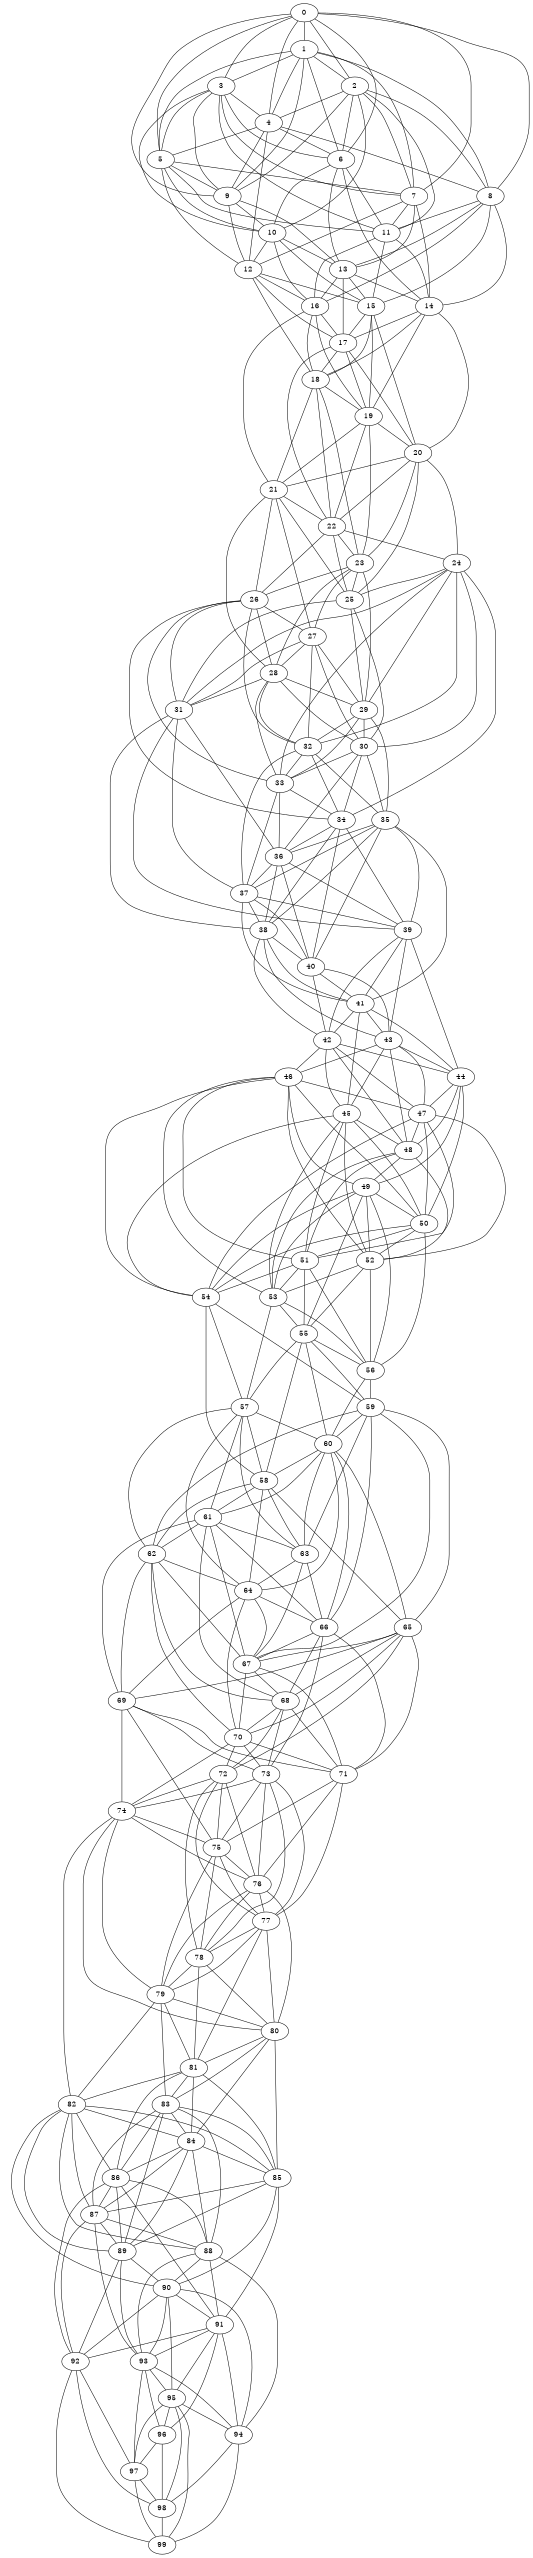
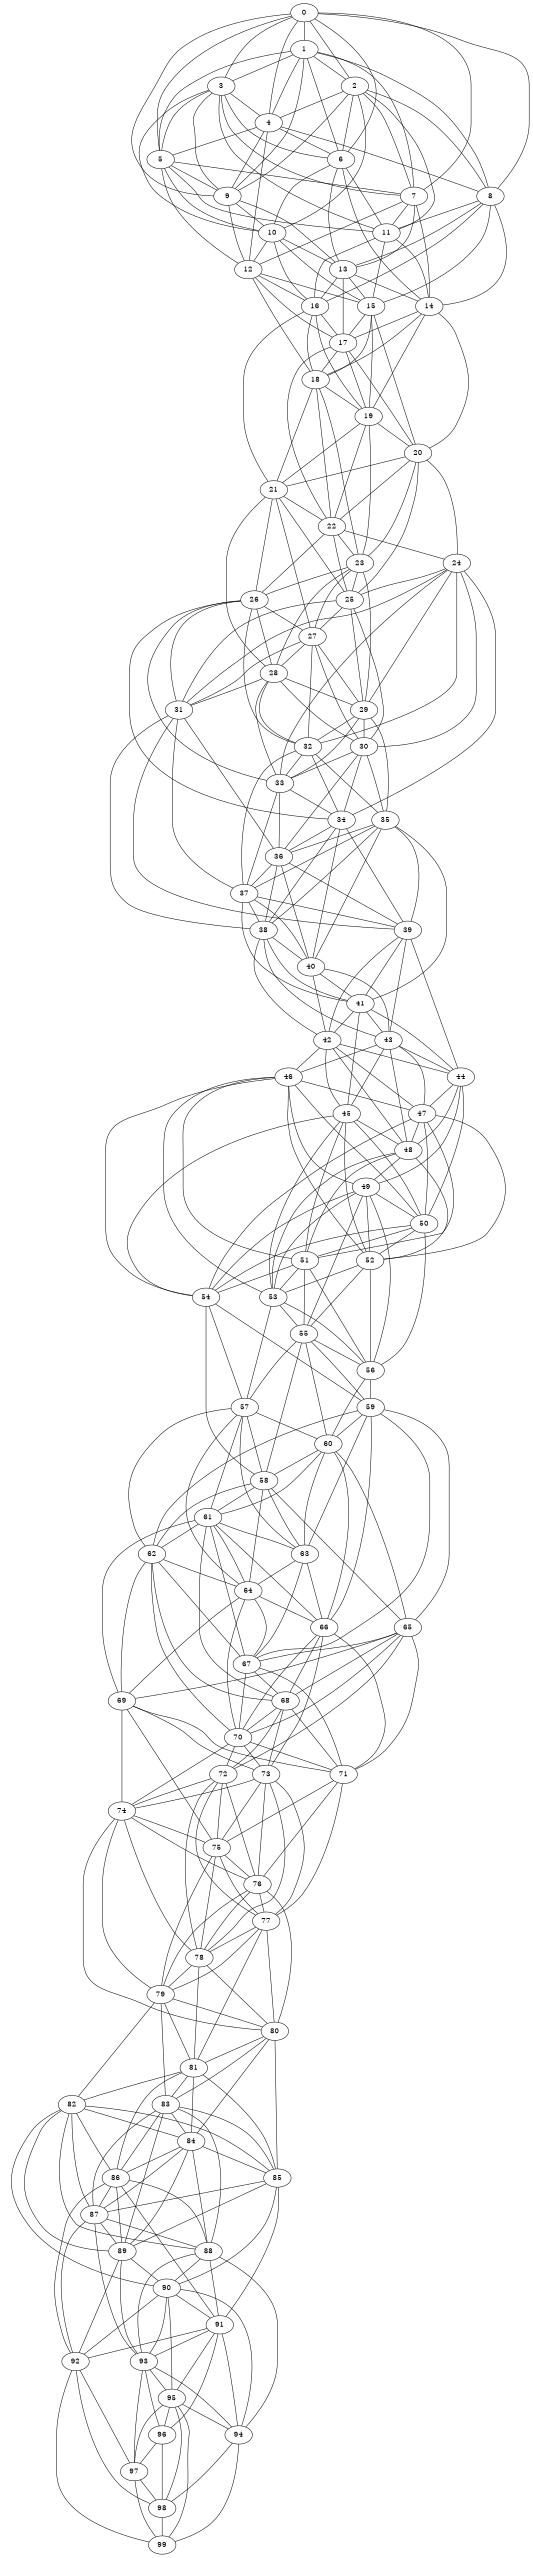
none -> (328, 621)
(333, 1543) -> (230, 1553)
(286, 1646) -> (276, 1680)
(64, 1947) -> (150, 1889)
